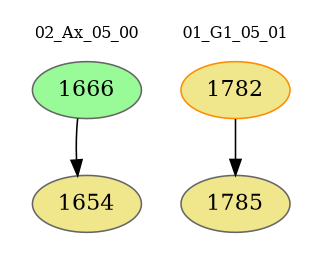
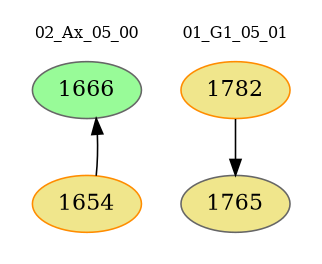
(76, 139) -> (97, 155)
(87, 204) -> (87, 204)
(236, 204) -> (236, 204)
